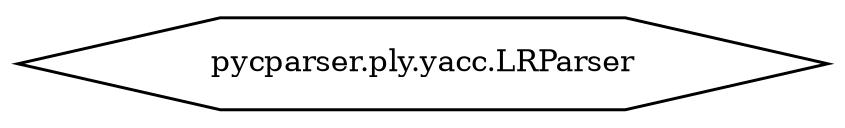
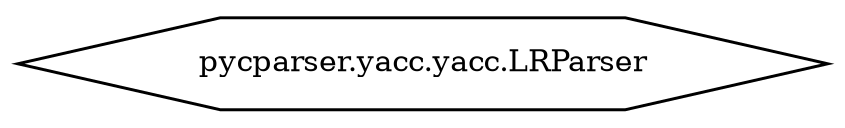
(423, 64) -> (423, 64)
